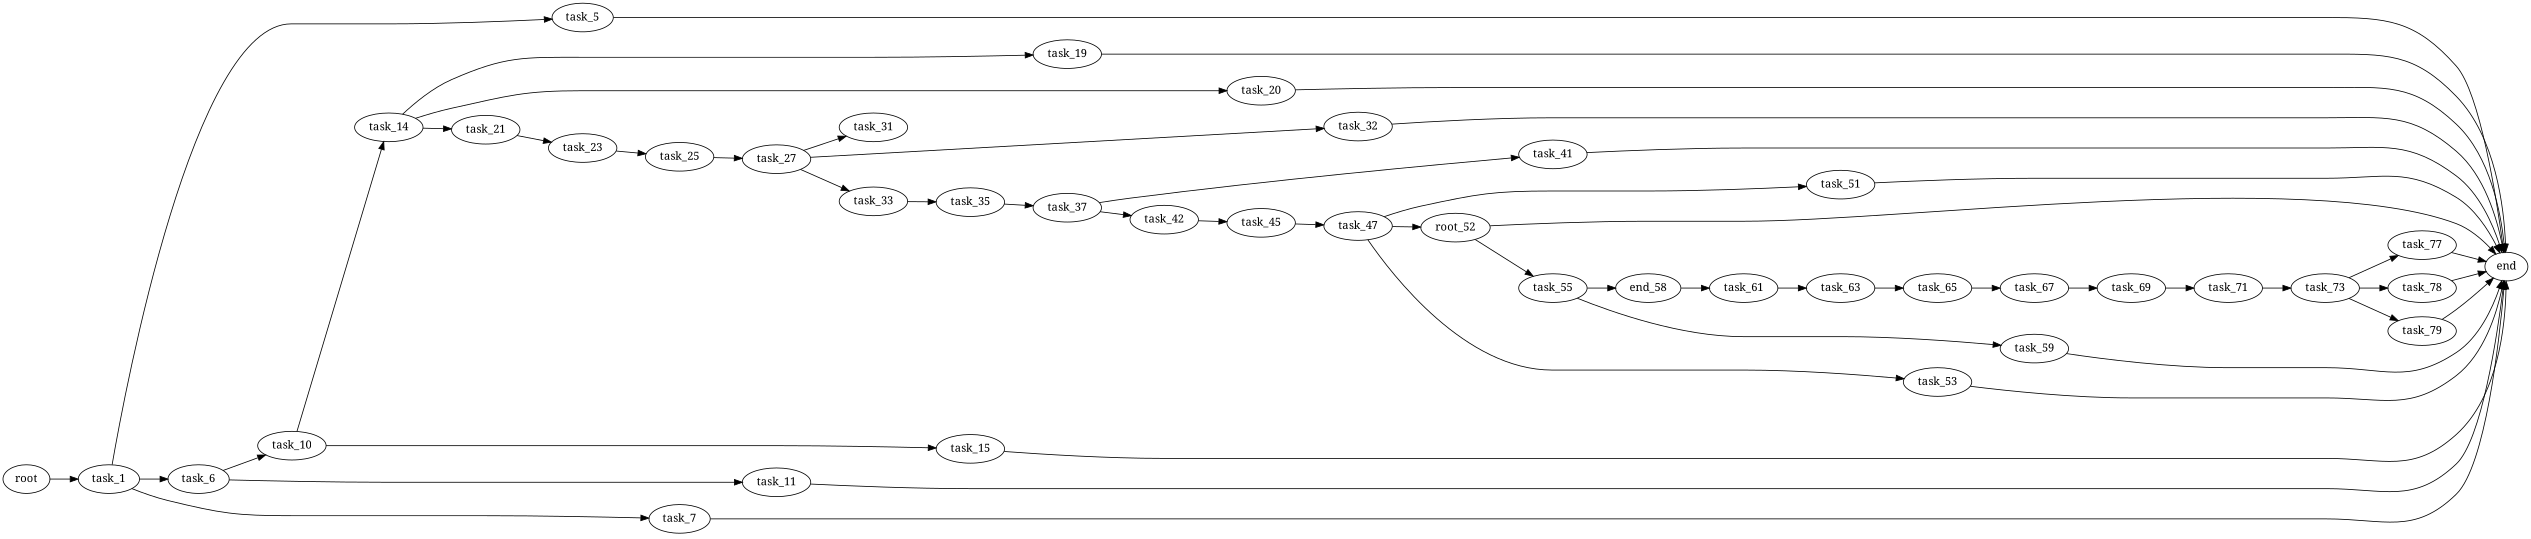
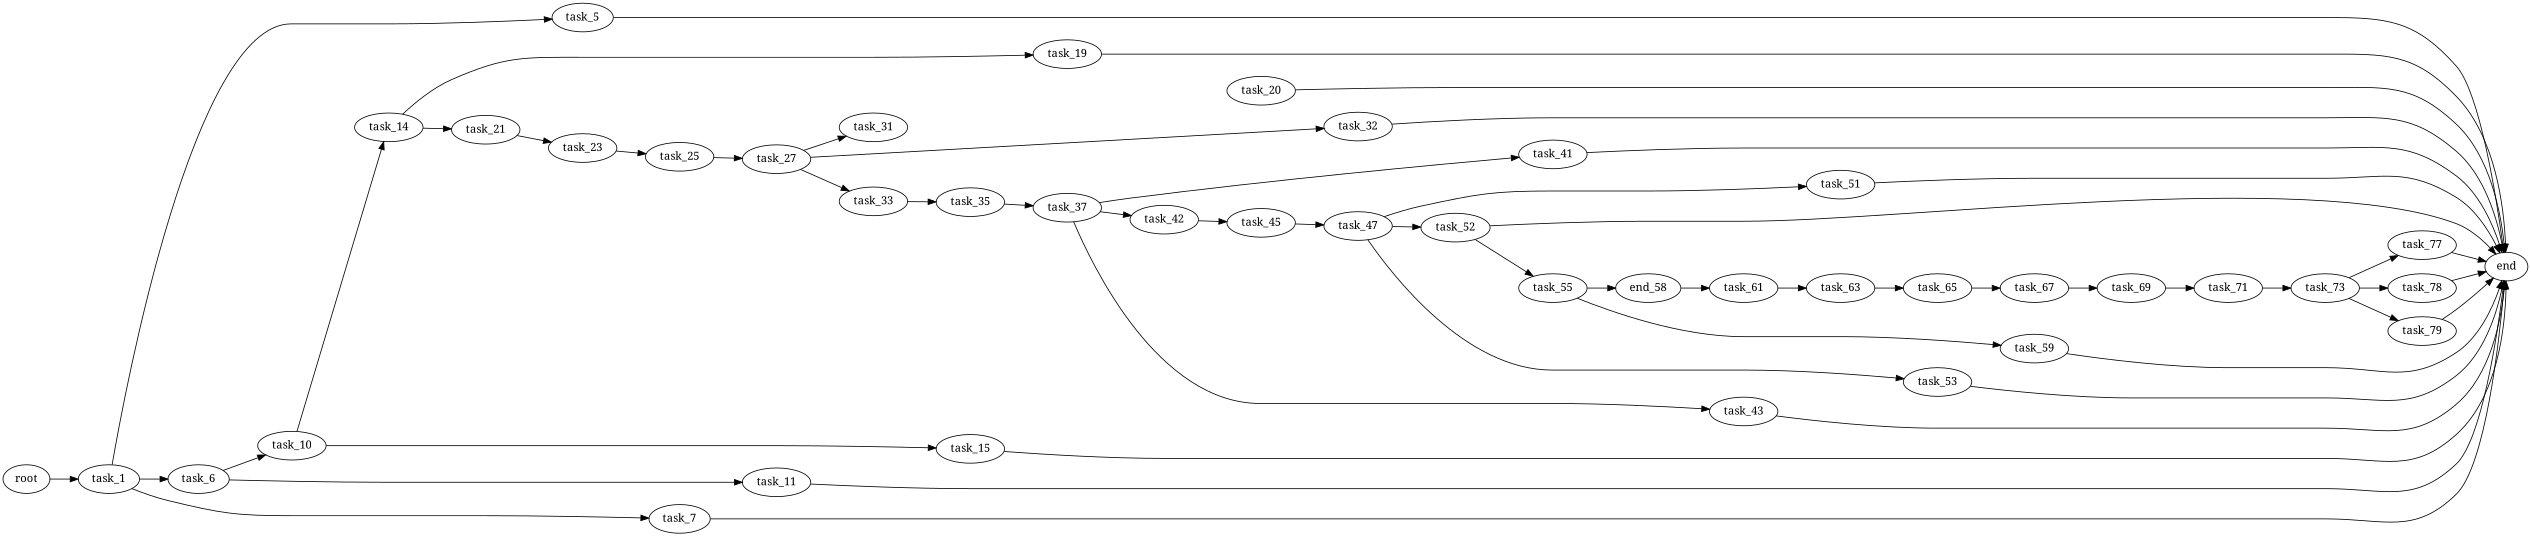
(816, 91) -> none
(1455, 228) -> (1455, 228)
none -> (1744, 411)
